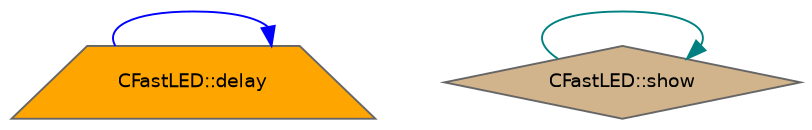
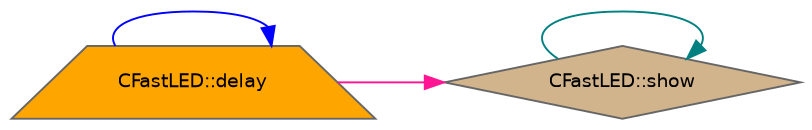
none -> (381, 82)
